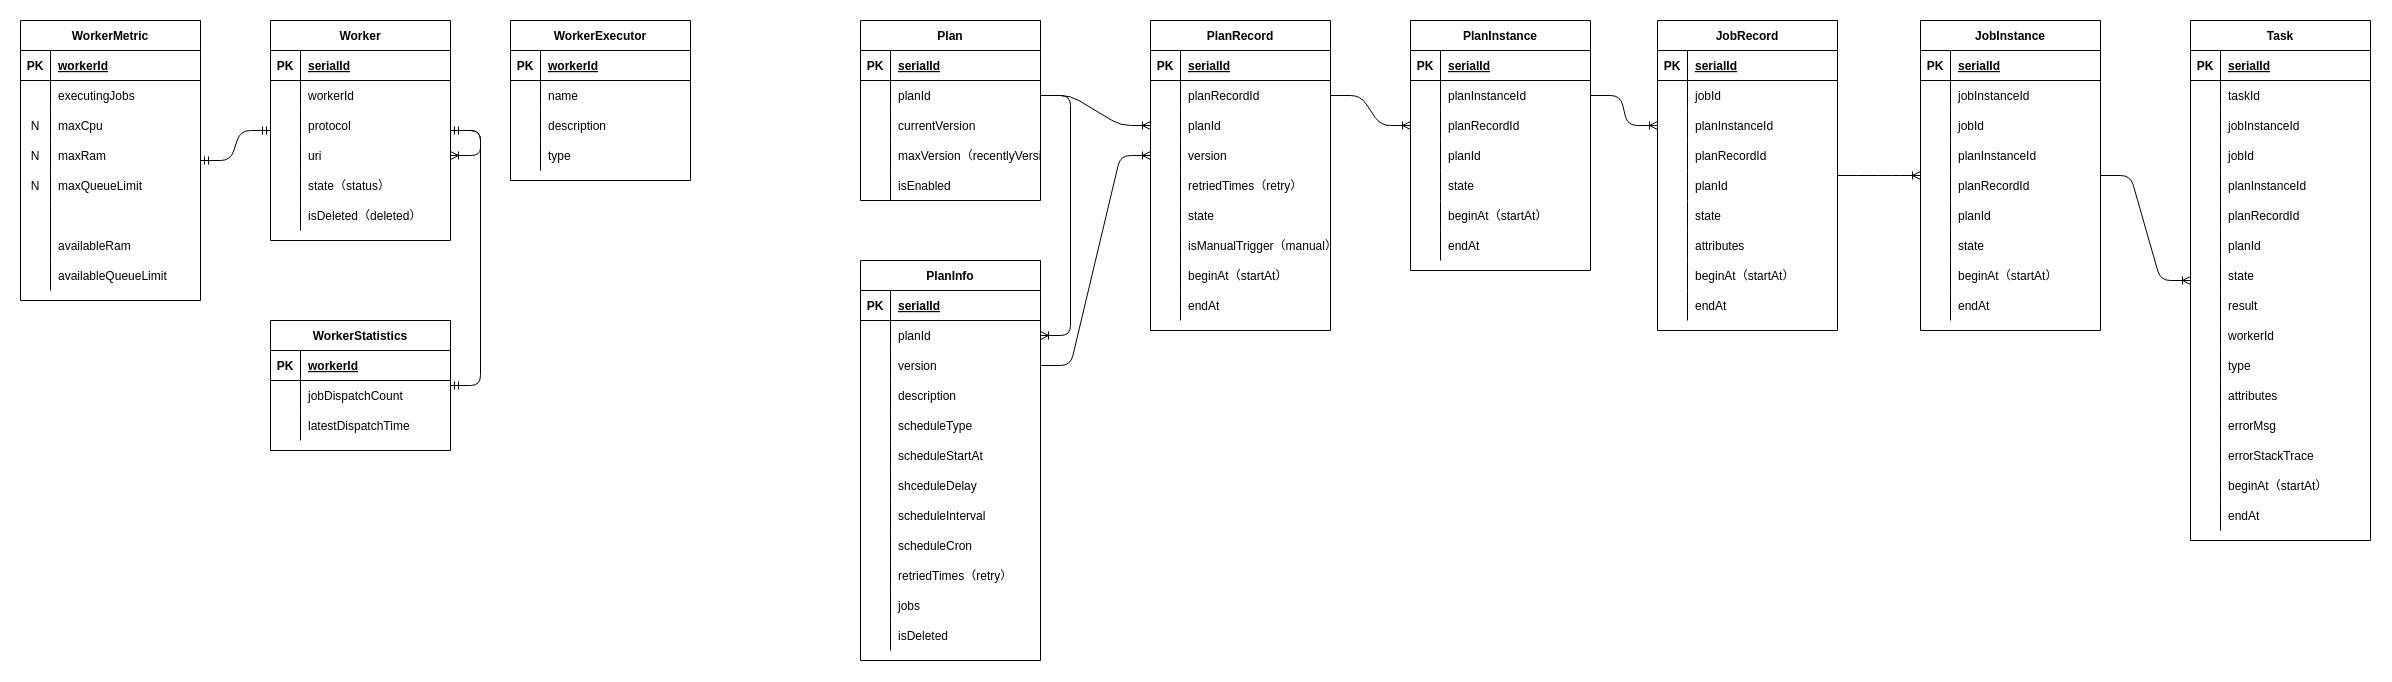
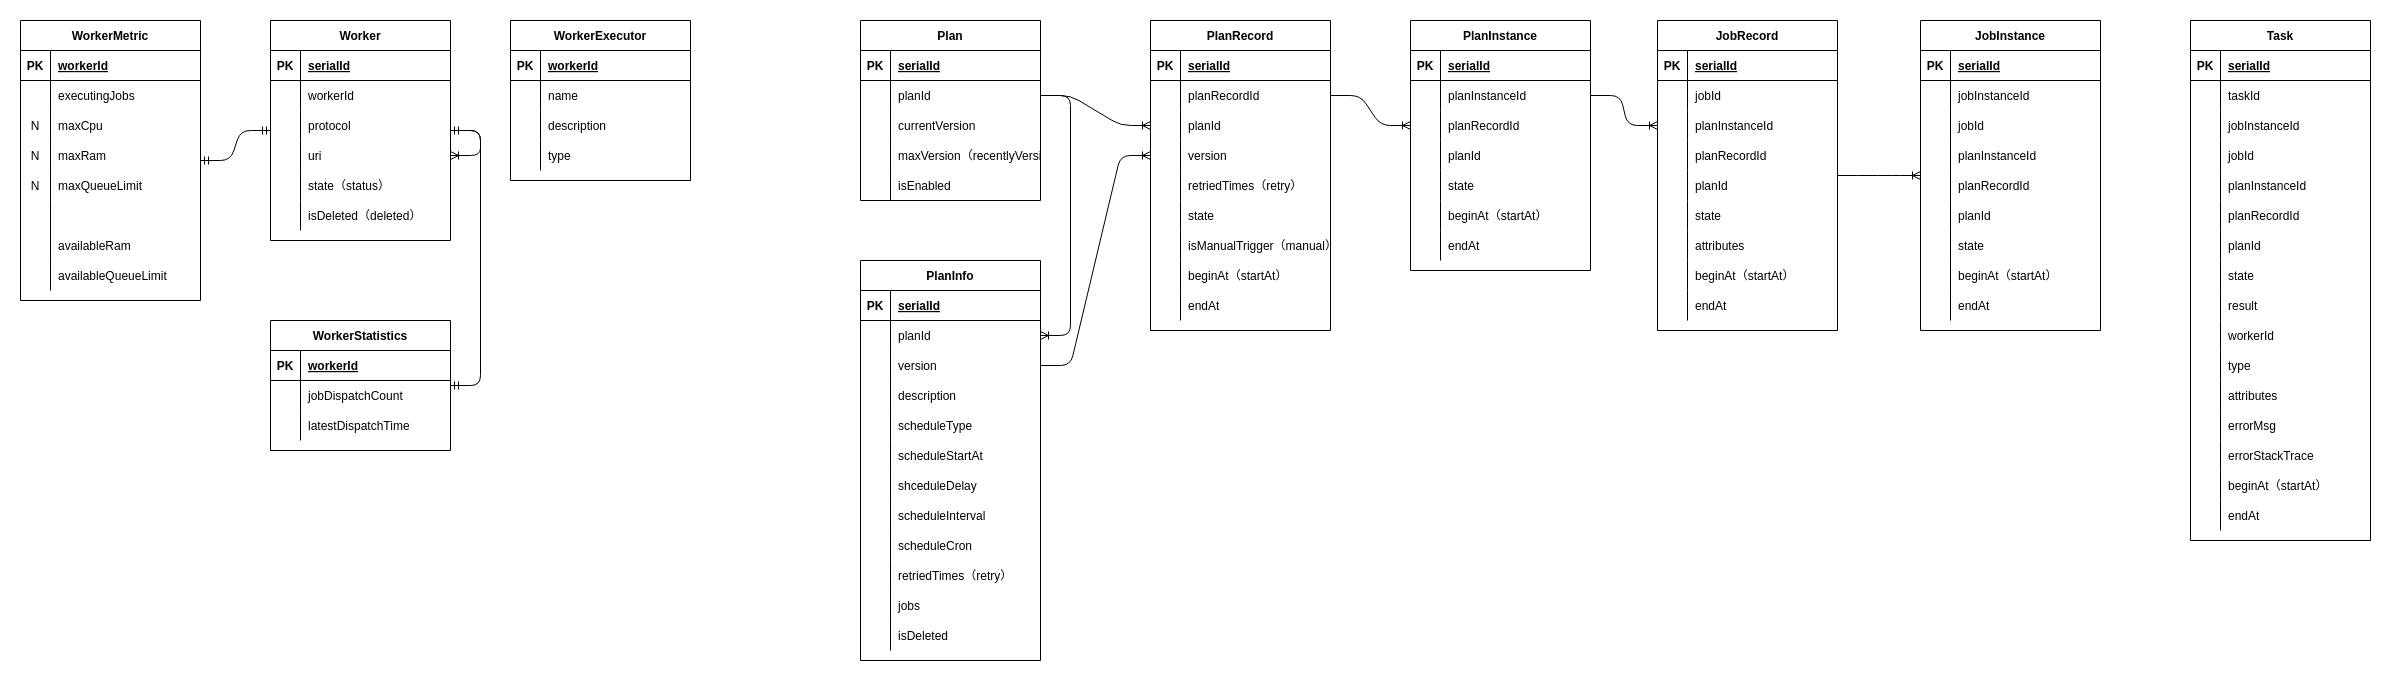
(2145, 228) -> none
